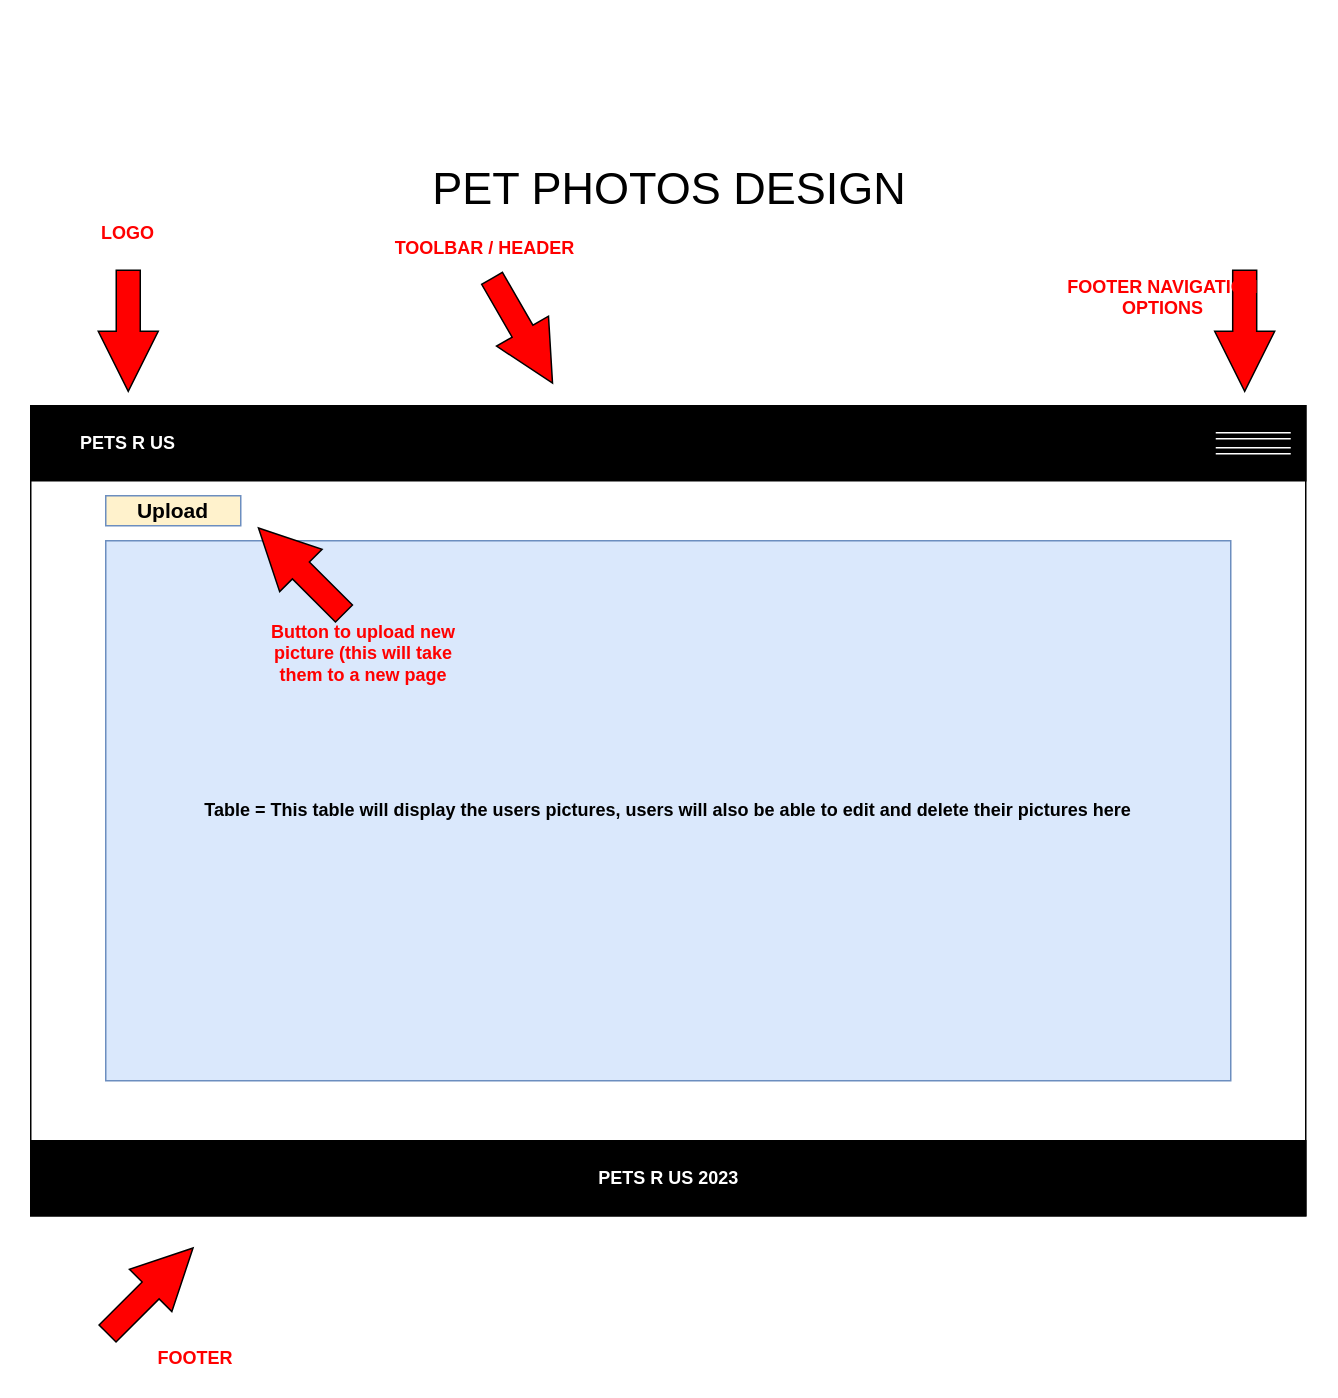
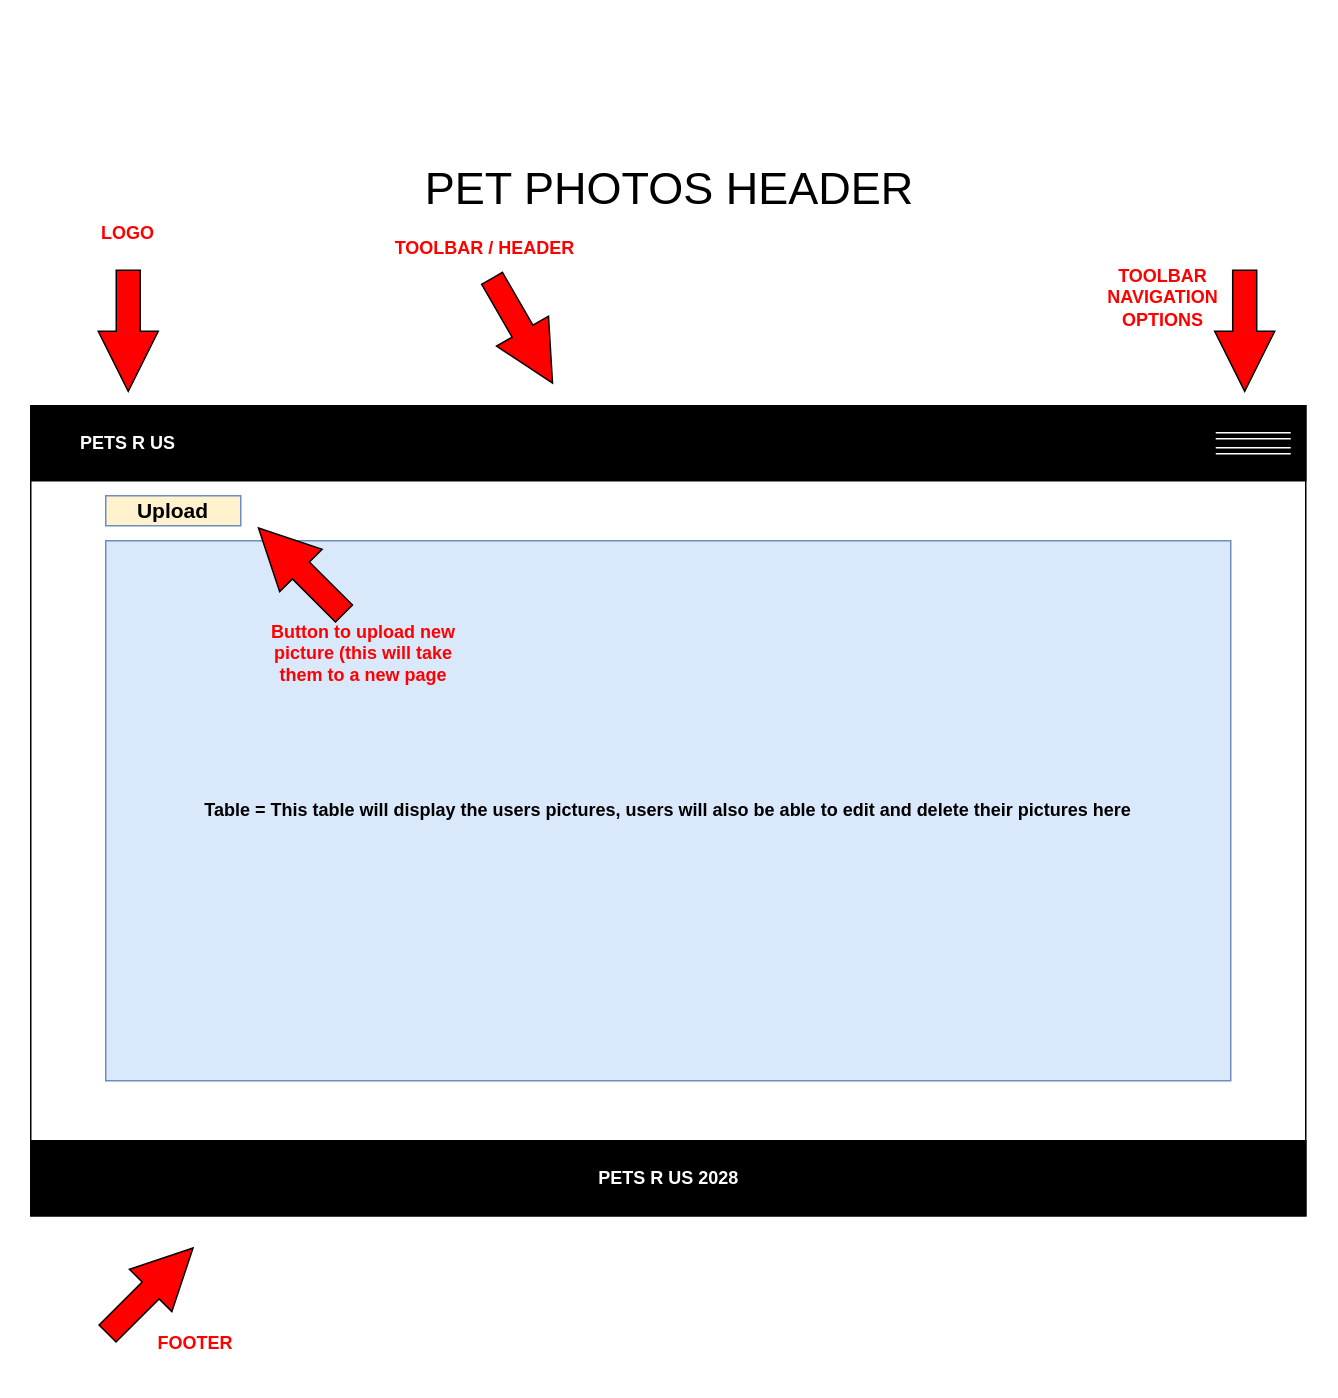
(670, 188) -> (670, 188)
(1163, 308) -> (1163, 308)
(669, 1178) -> (669, 1178)
(196, 1358) -> (196, 1343)
